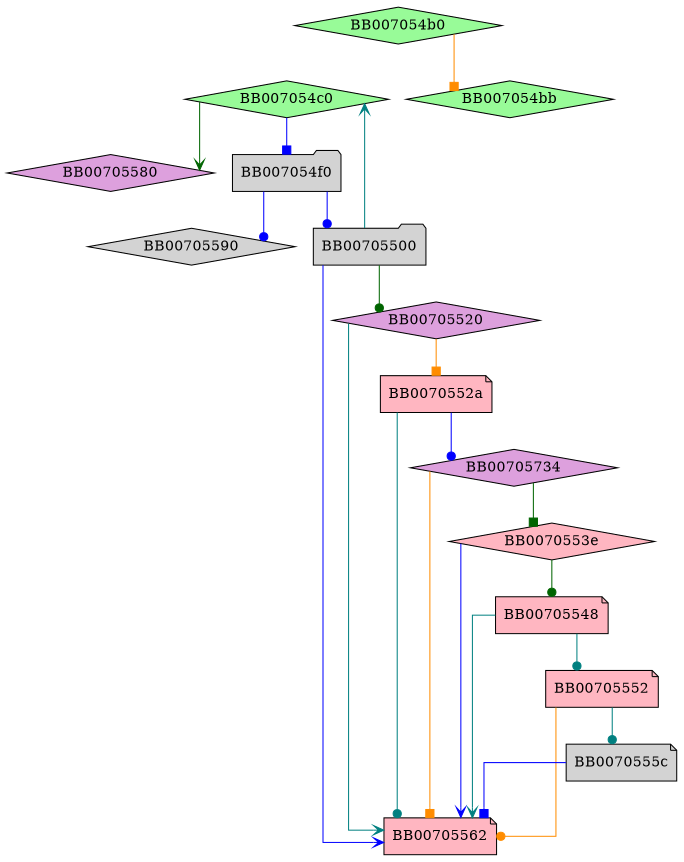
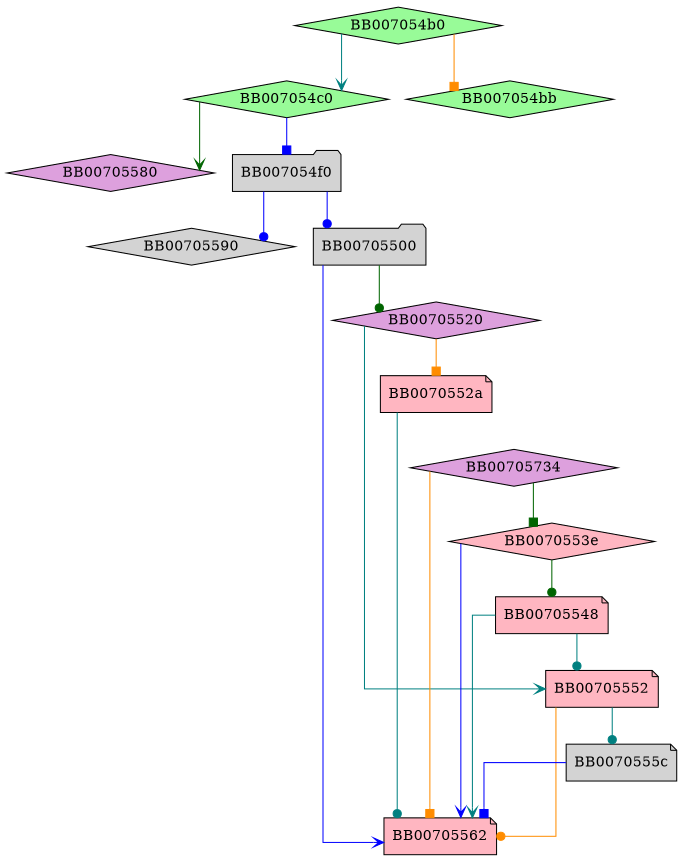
(365, 171) -> (342, 57)
(451, 432) -> none
(349, 589) -> (364, 593)
